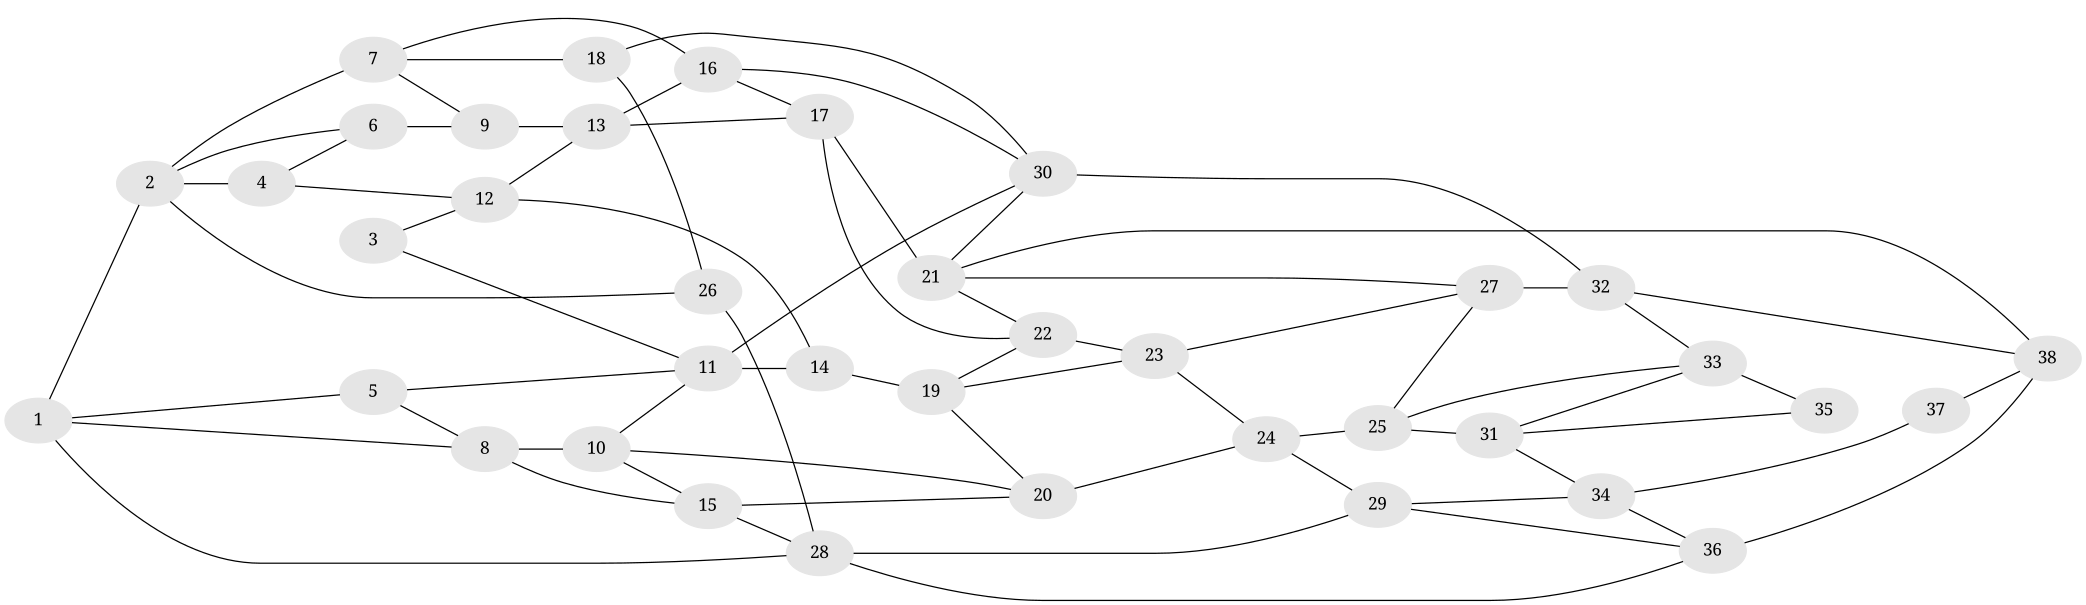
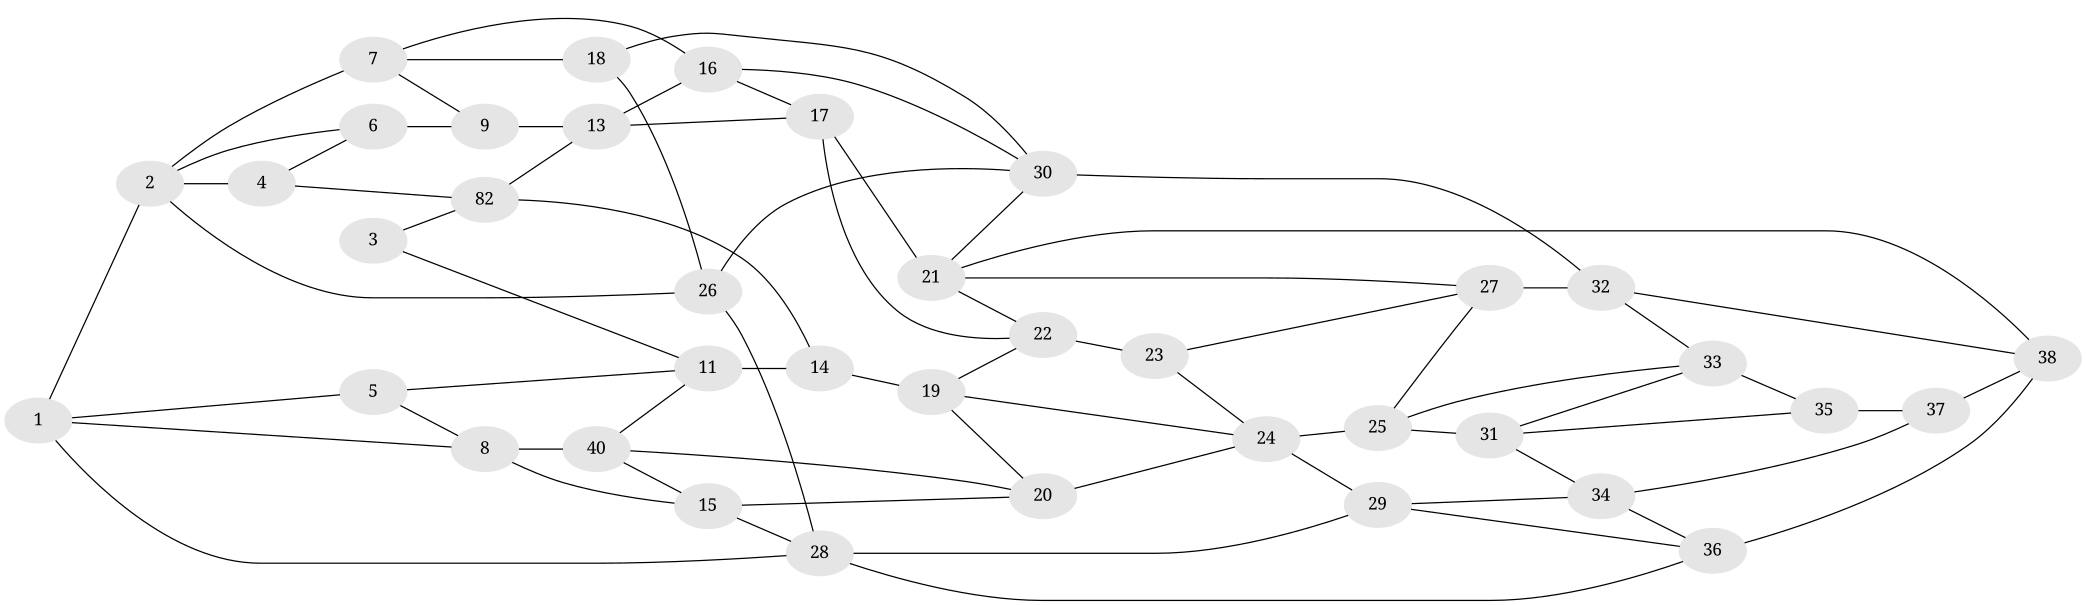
(485, 200) -> (485, 200)
(869, 262) -> (849, 181)
(1043, 374) -> (1099, 416)
none -> (1880, 411)
(597, 449) -> (597, 449)
